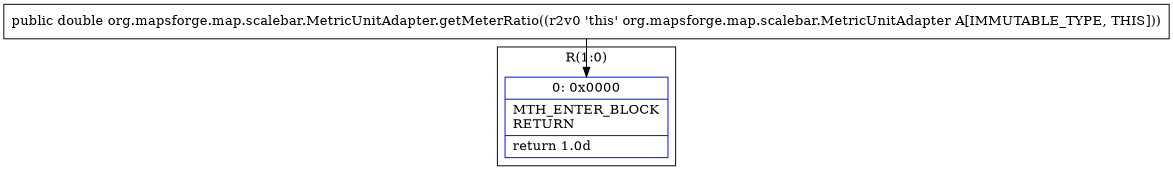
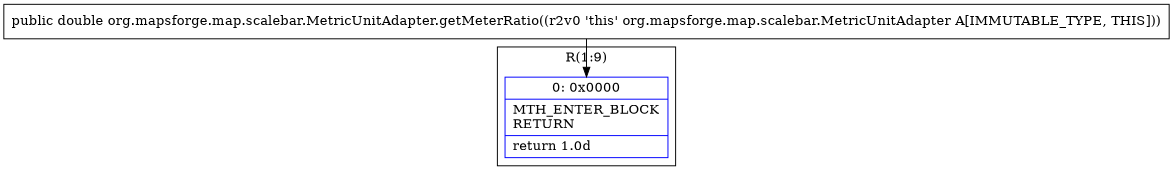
(586, 58) -> (586, 58)
